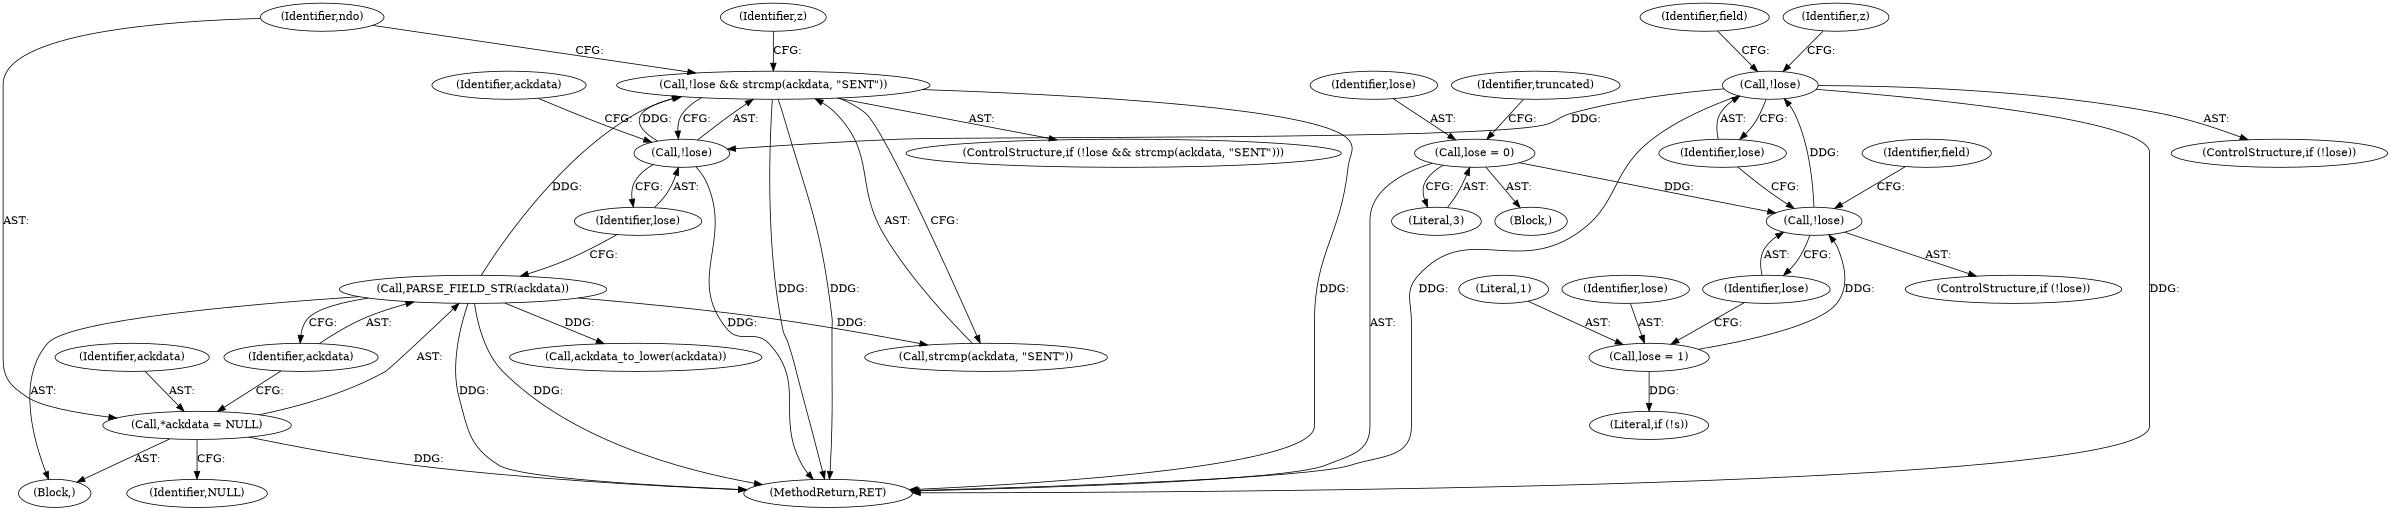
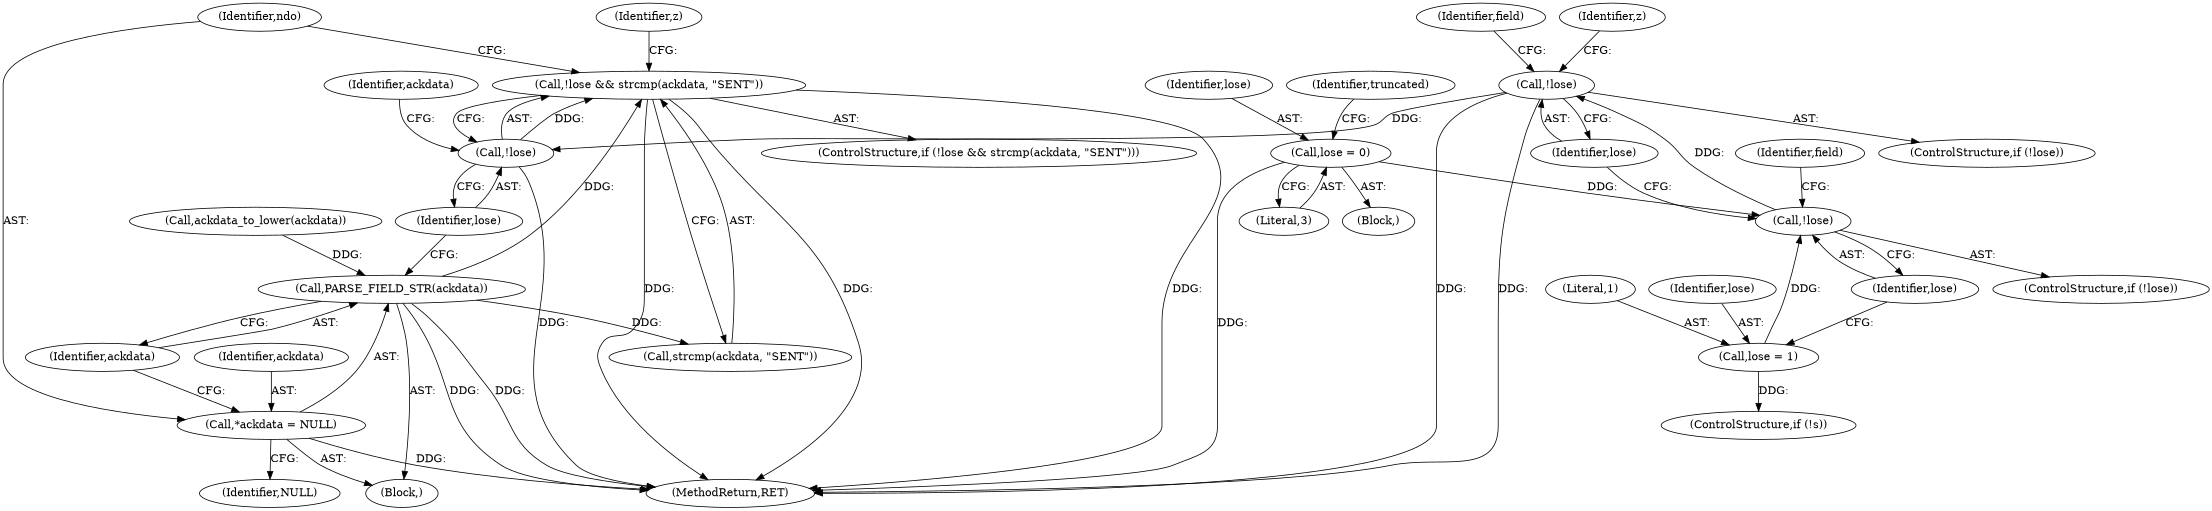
(551, 322) -> (320, 254)
(1385, 323) -> (1234, 323)
(1649, 425) -> (1759, 425)
